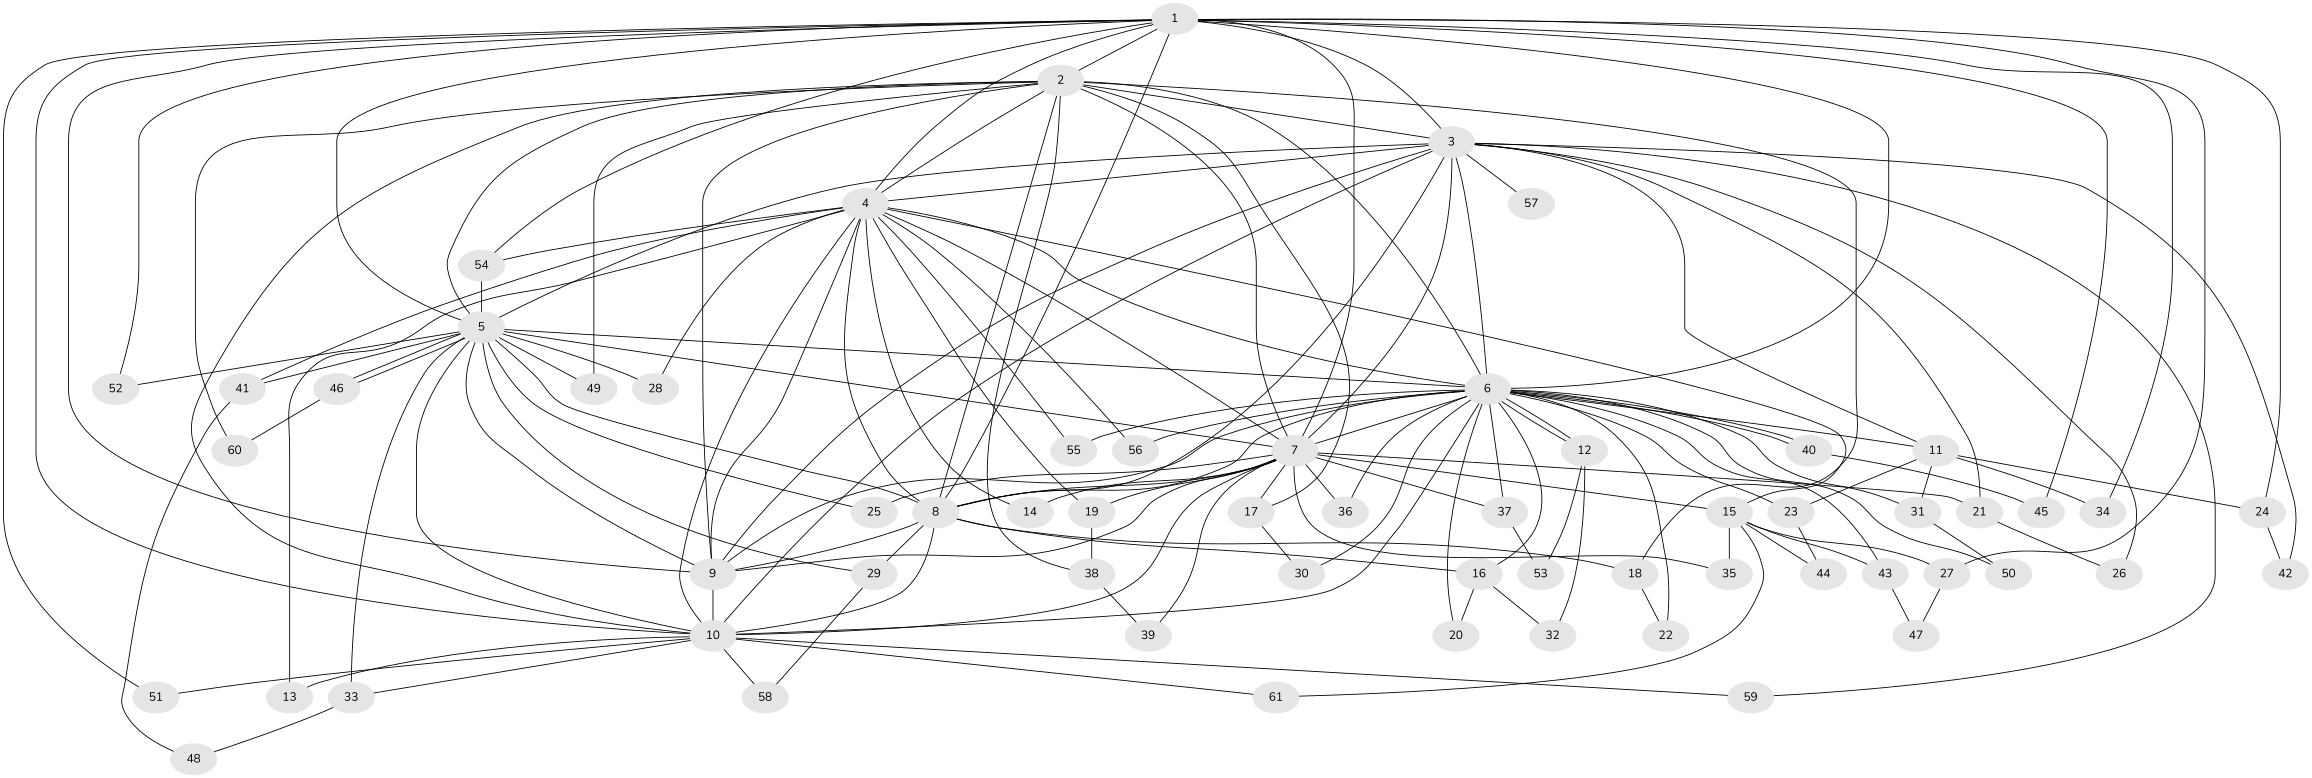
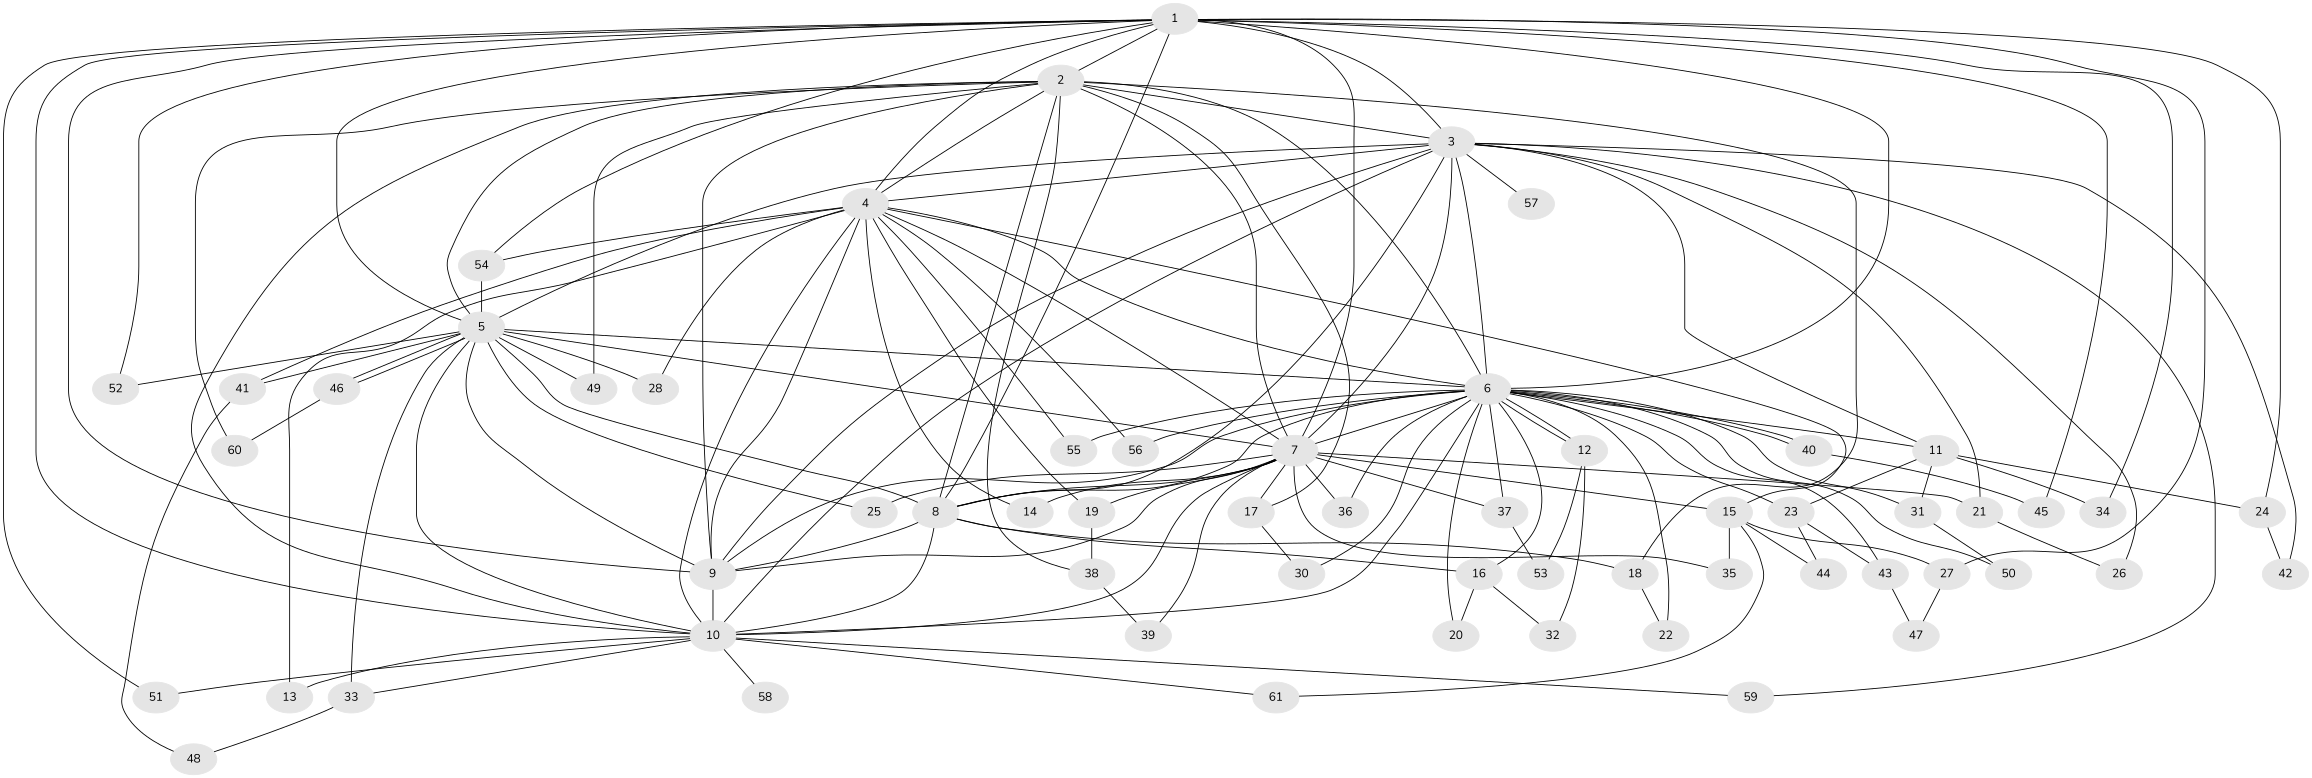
(847, 371) -> none
(1820, 547) -> (1827, 536)
(874, 574) -> none
